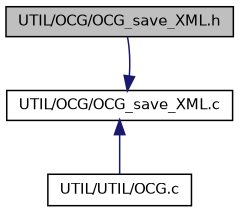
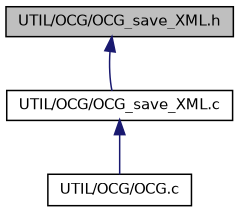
(130, 56) -> (110, 71)
(120, 190) -> (120, 190)
